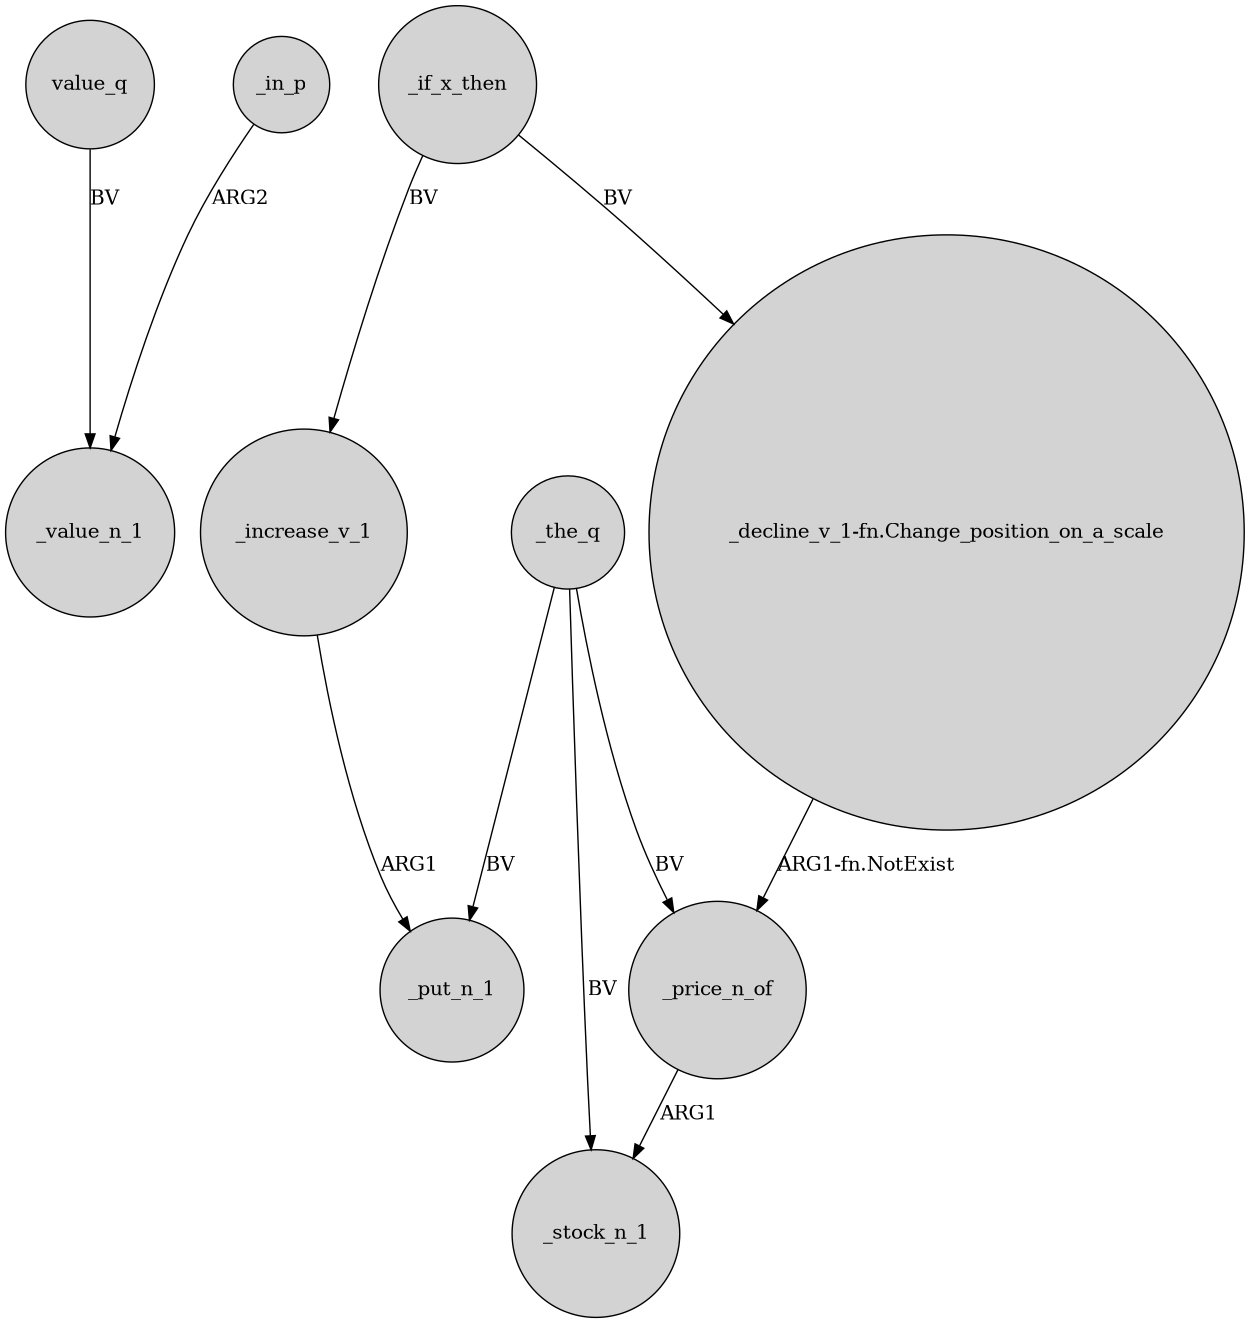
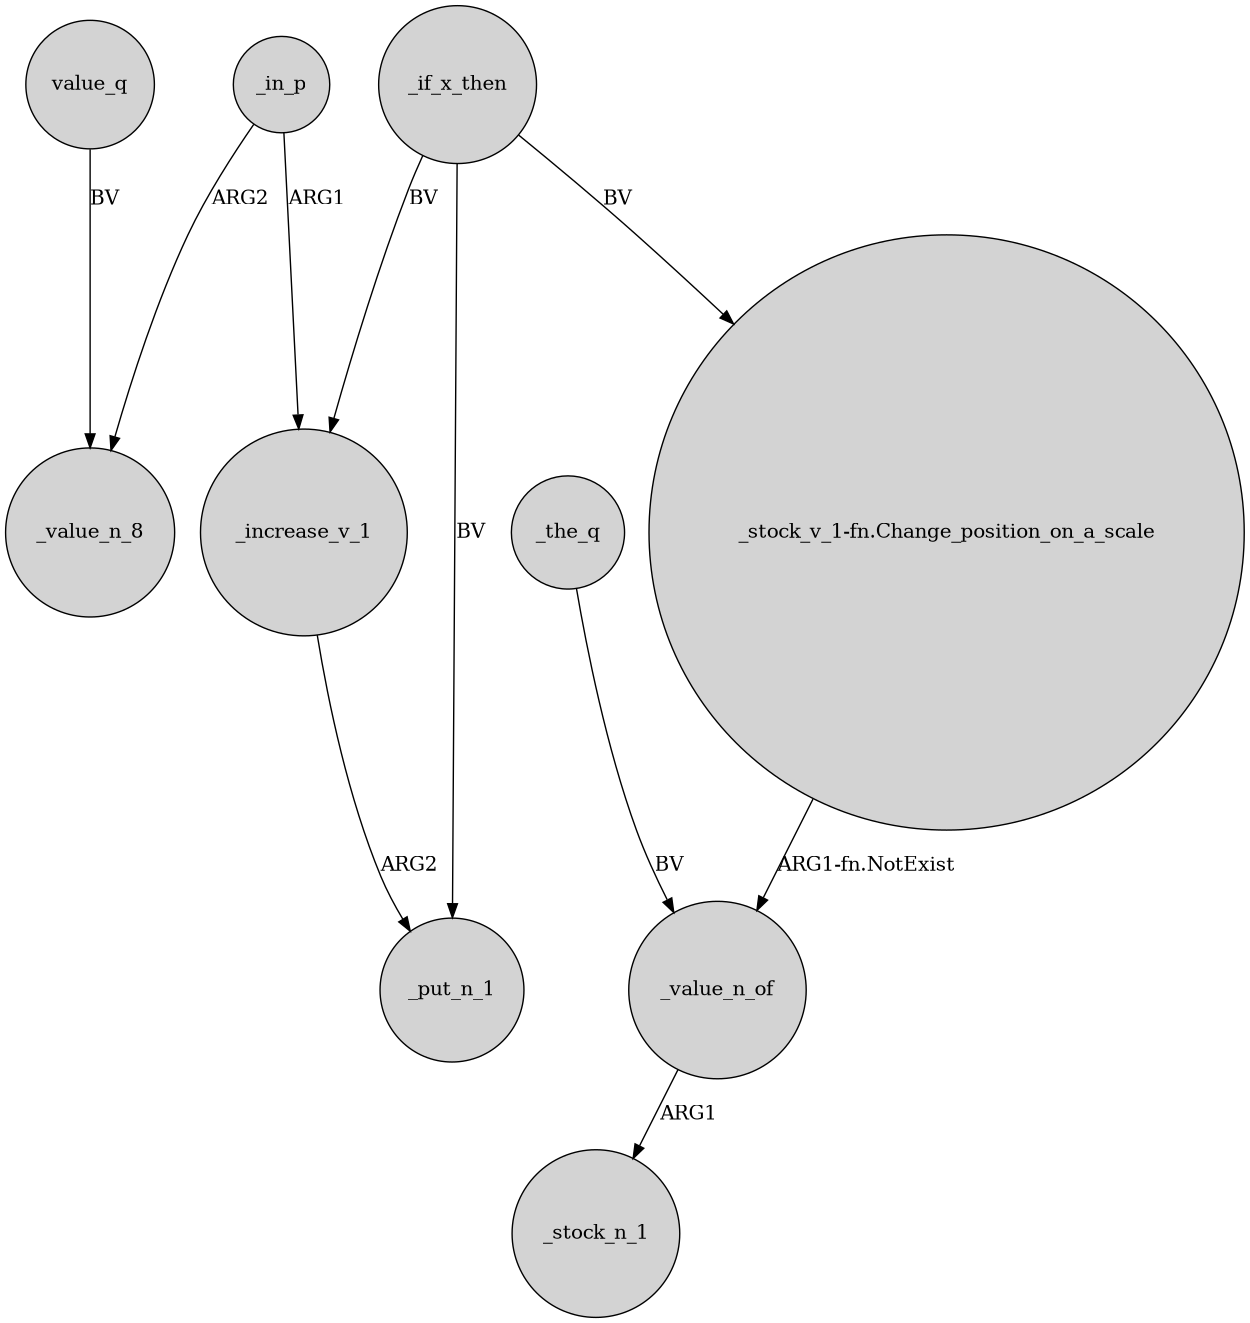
none -> (291, 274)
(90, 532) -> (90, 532)
(947, 532) -> (947, 532)
(514, 747) -> (455, 534)
(579, 862) -> none
(409, 866) -> (409, 866)
(717, 990) -> (717, 990)
